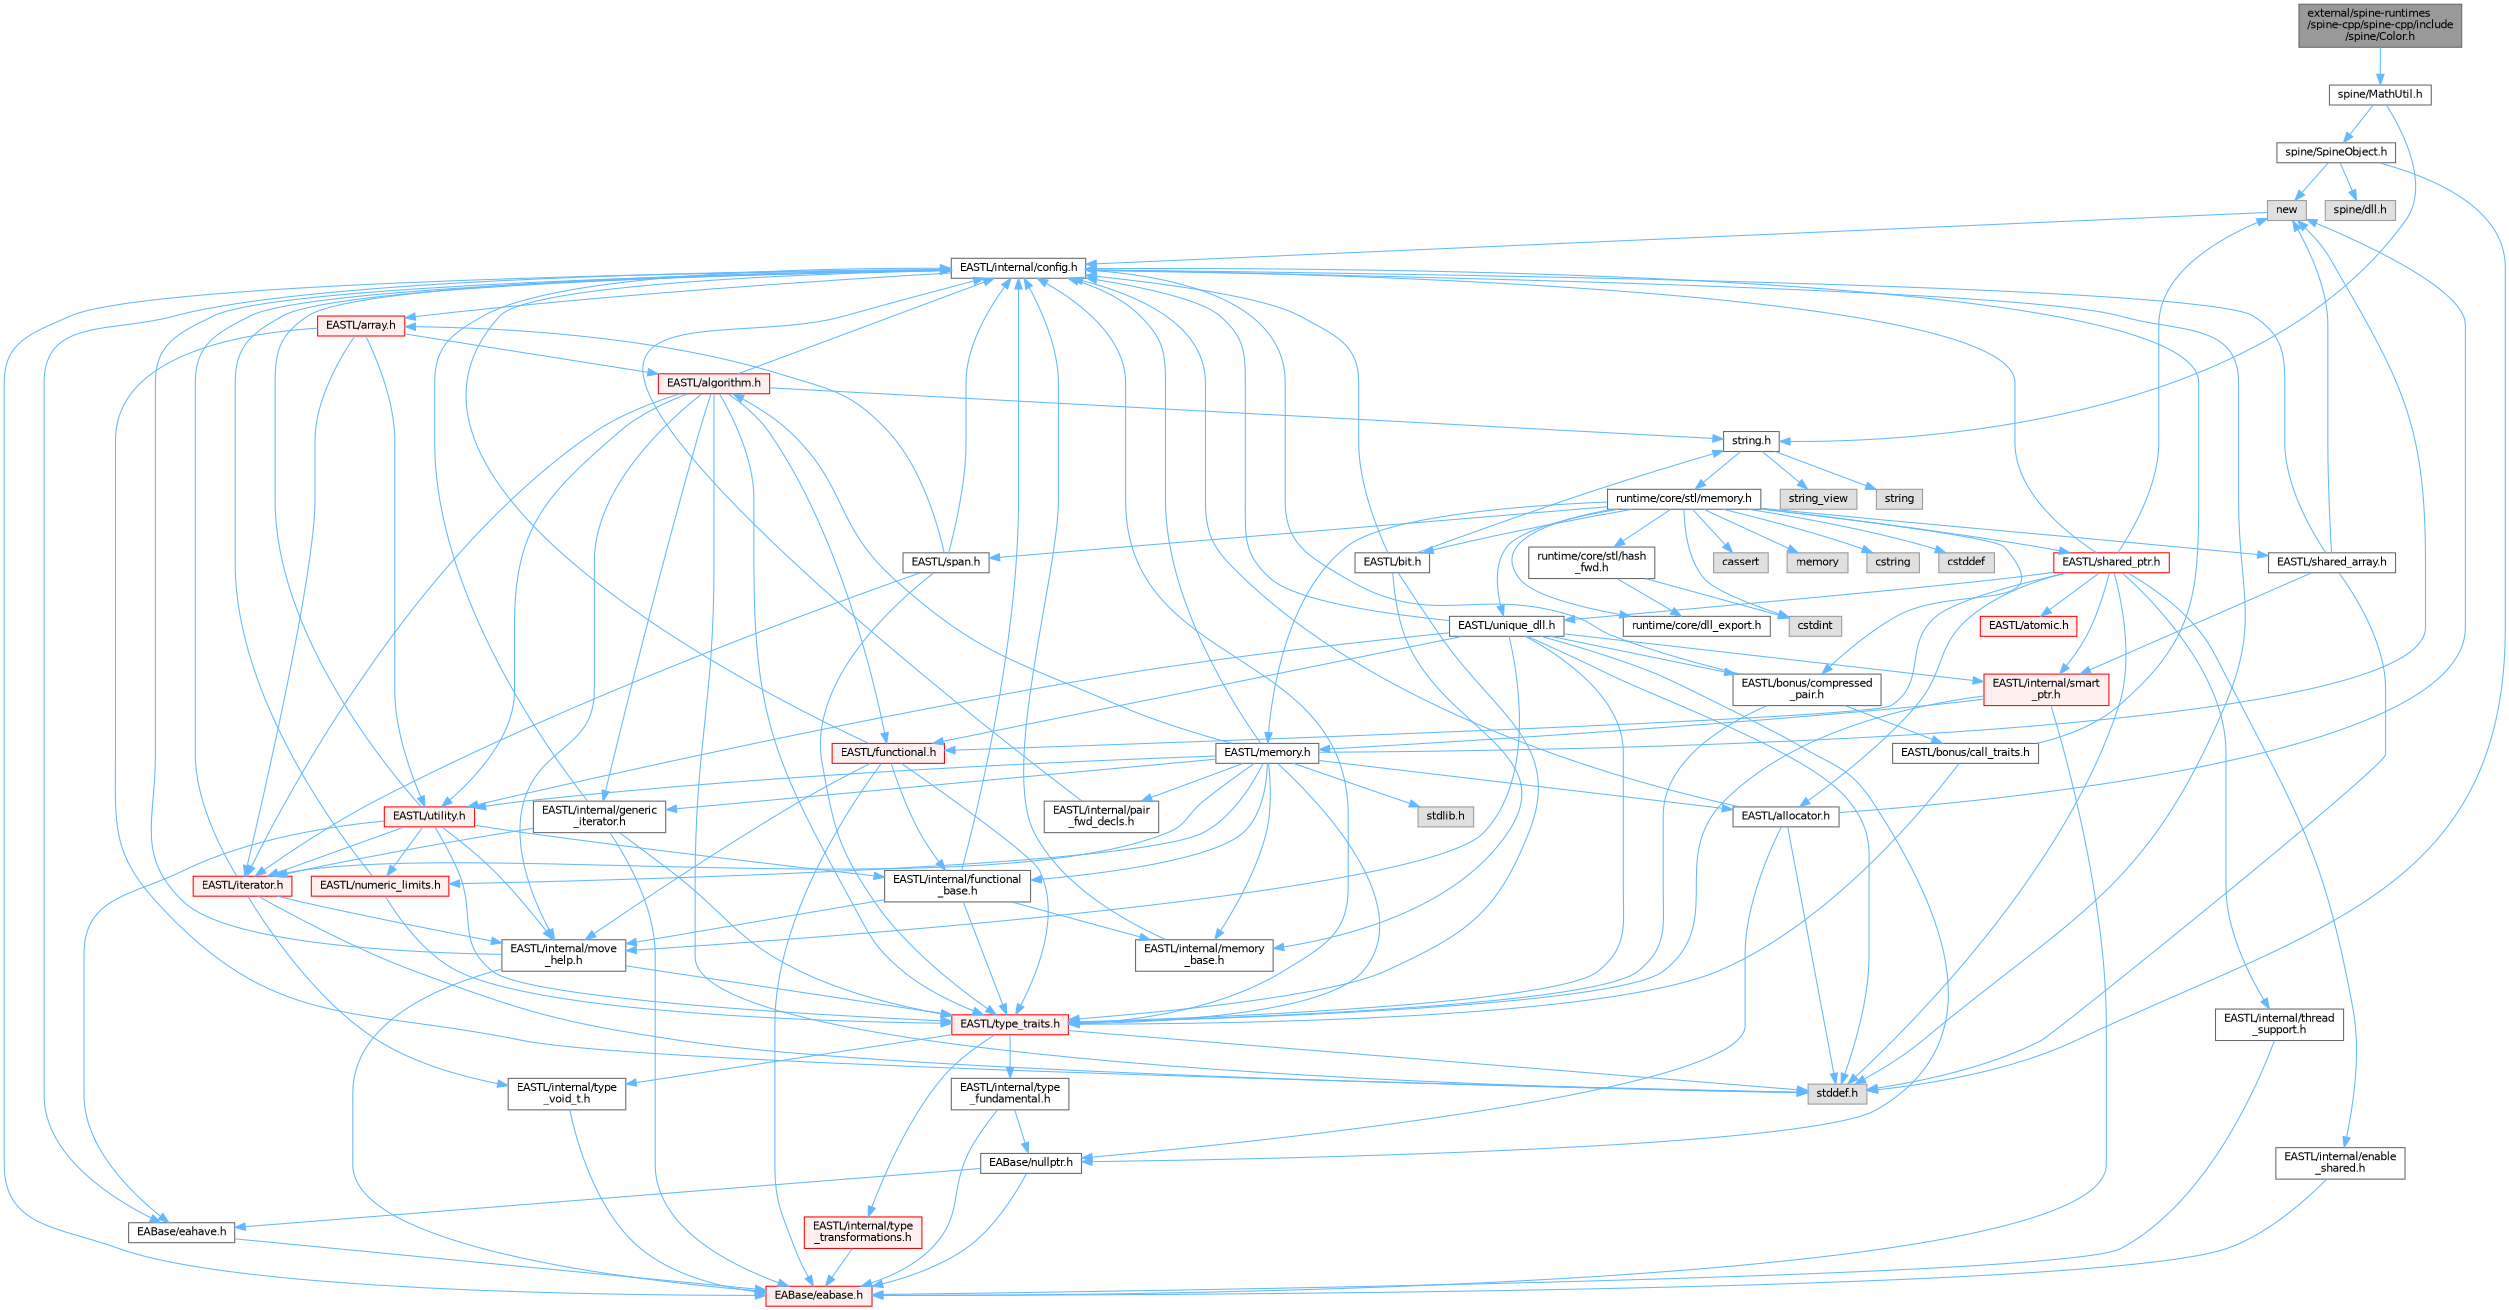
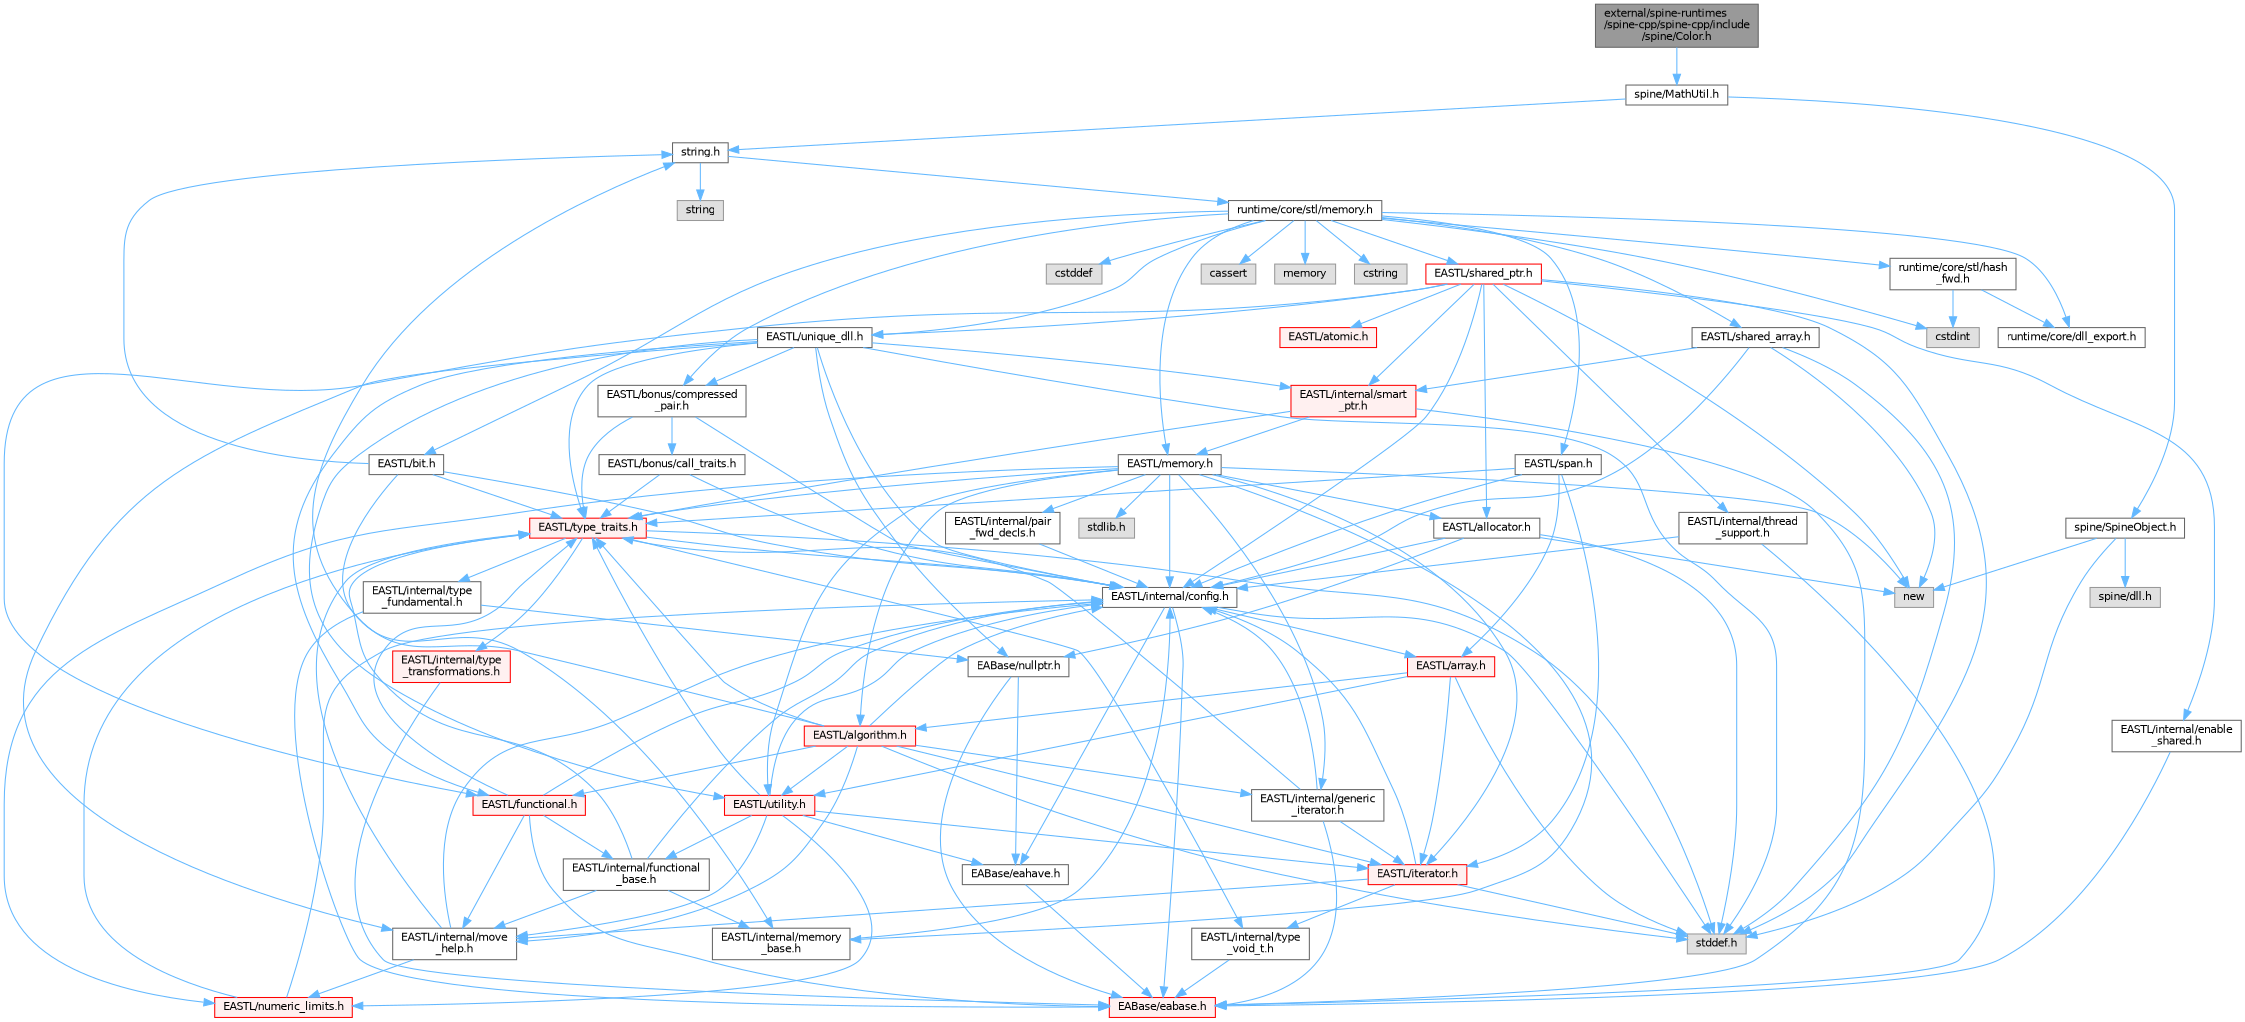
(1682, 238) -> (1463, 562)
(1819, 499) -> none
(1182, 858) -> none
(405, 1220) -> (366, 977)
